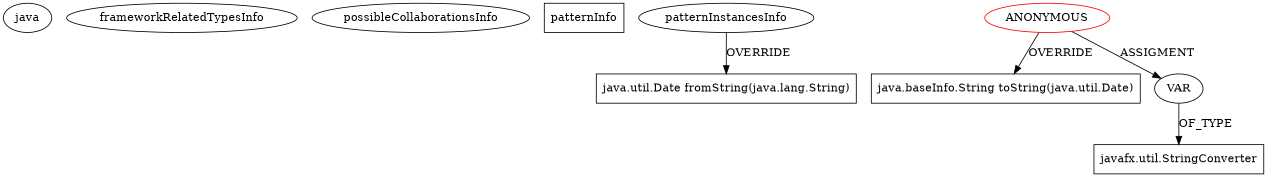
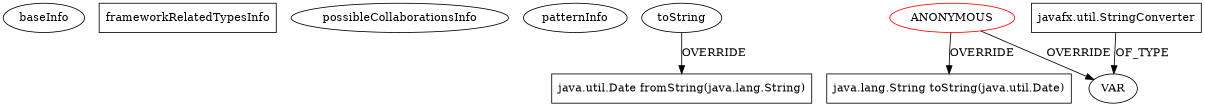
(28, 18) -> (44, 18)
(182, 18) -> (188, 18)
(584, 18) -> (575, 18)
(726, 18) -> (682, 18)
(1157, 53) -> (1079, 53)
(1006, 89) -> (949, 89)
(1179, 120) -> (1115, 49)
